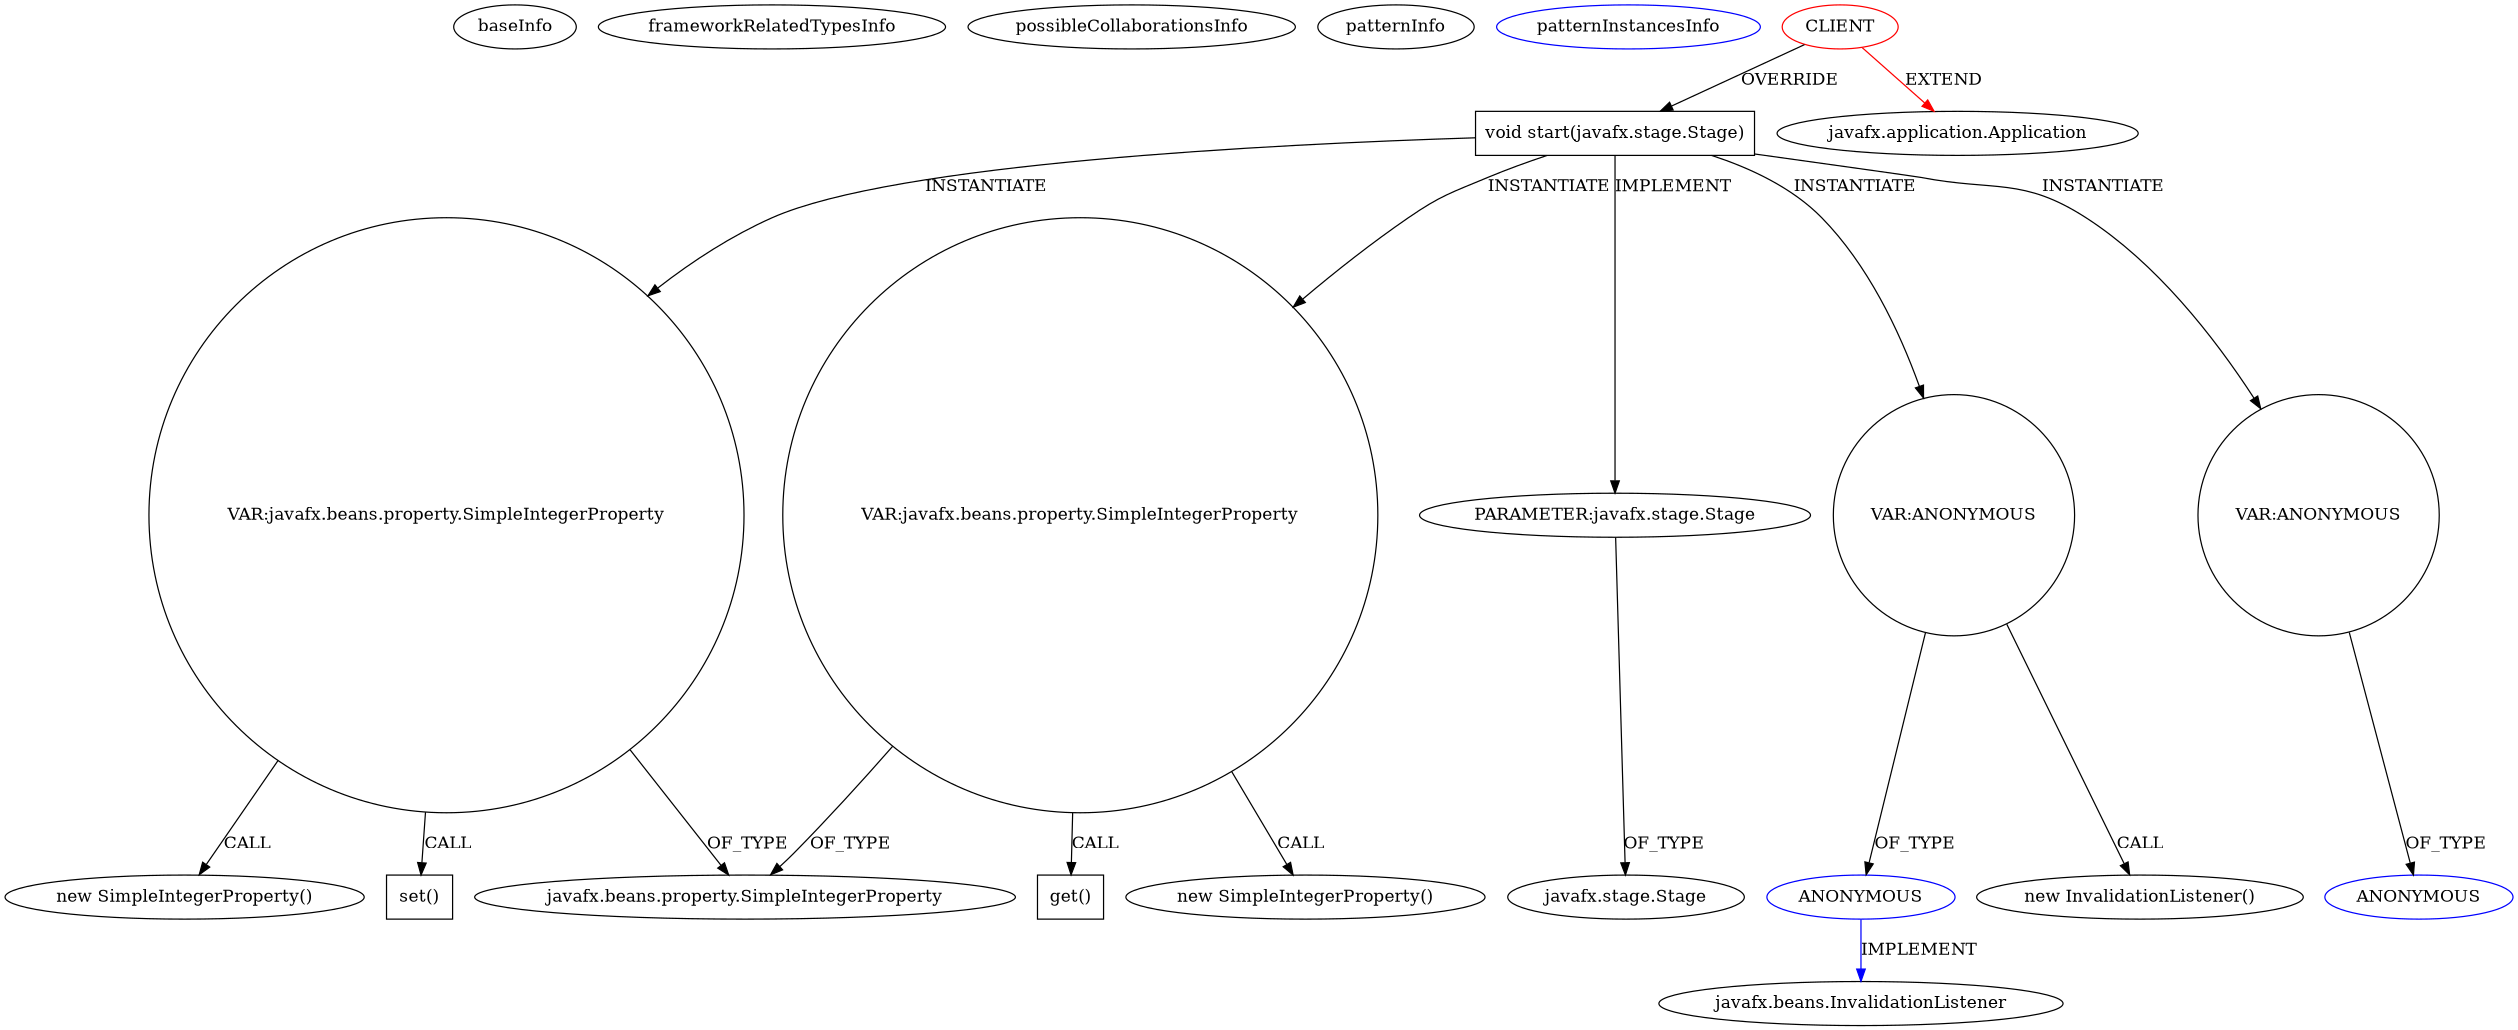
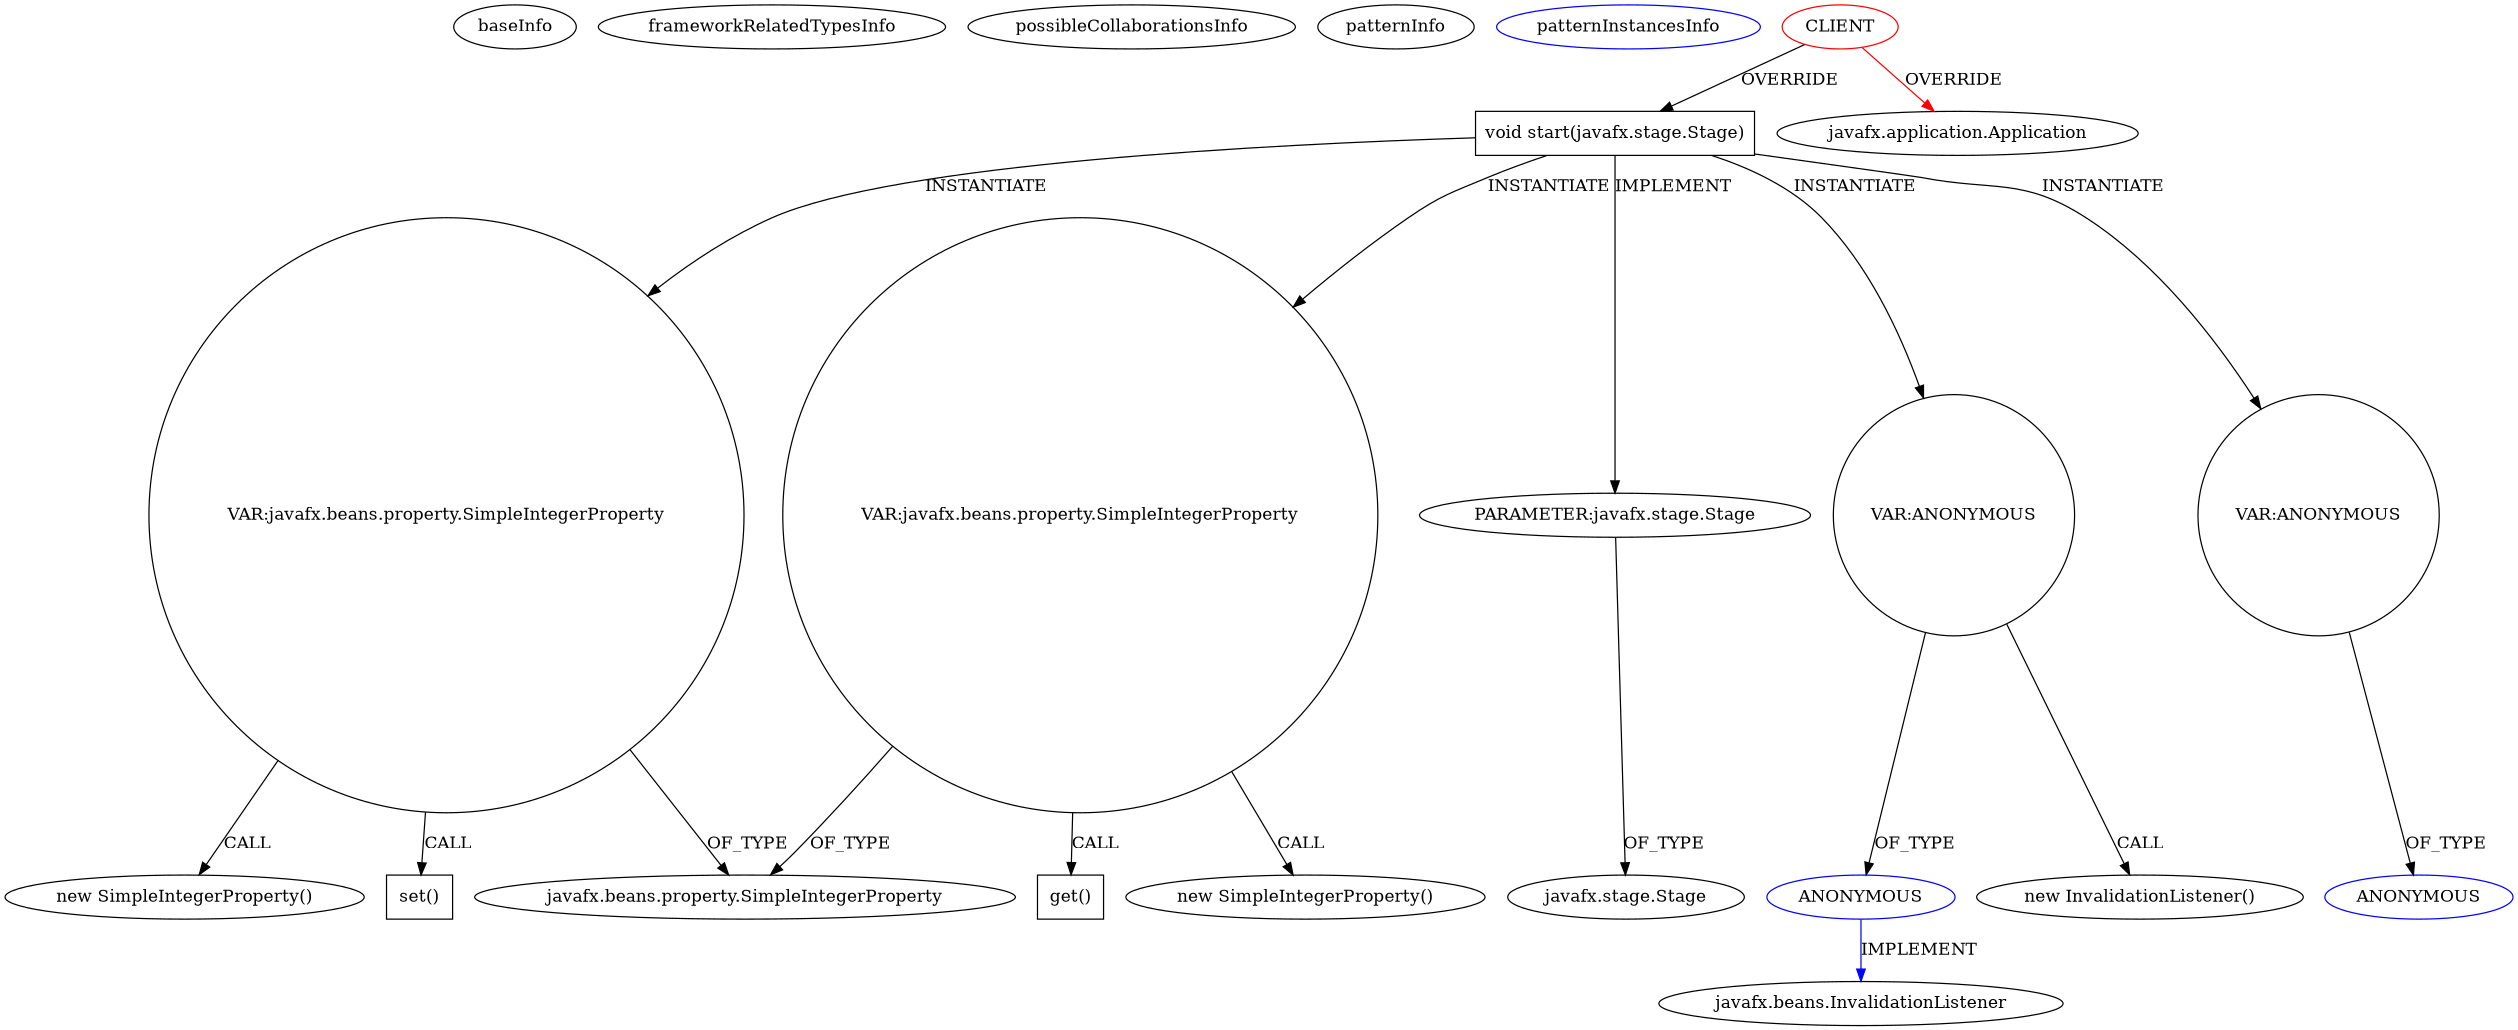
(1944, 80) -> (1954, 80)
